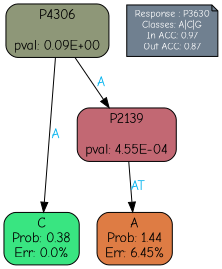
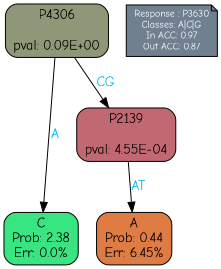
(102, 83) -> (106, 83)
(42, 239) -> (41, 239)
(135, 239) -> (134, 239)
